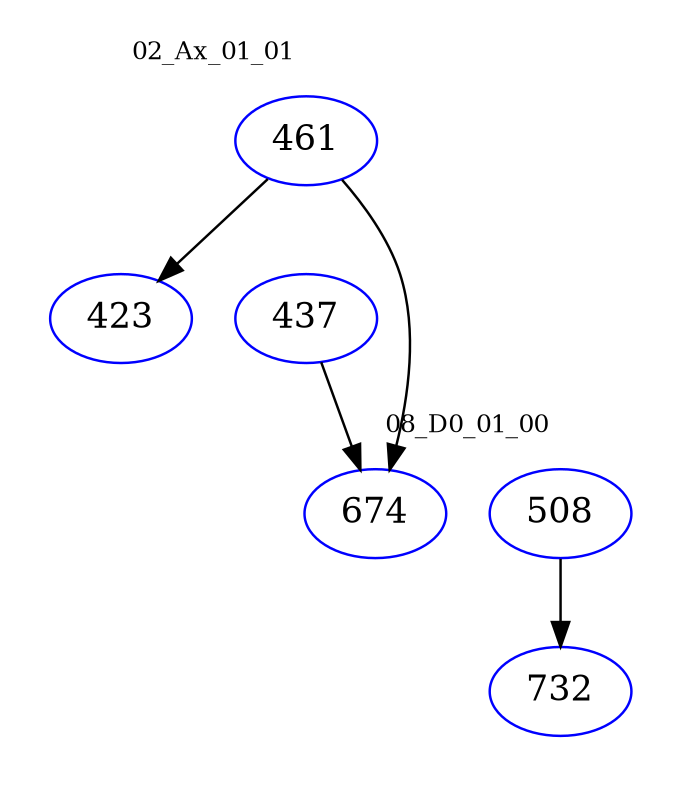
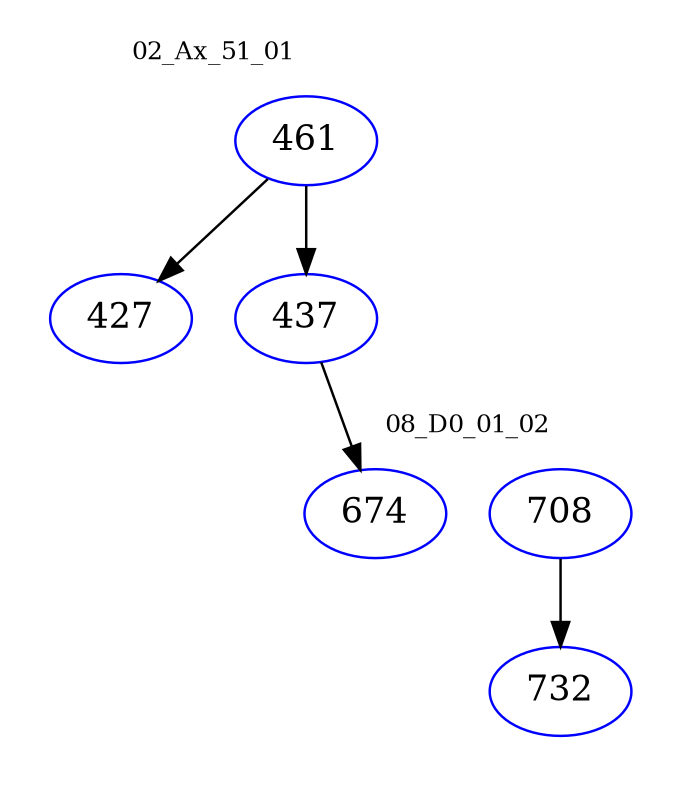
(214, 53) -> (214, 53)
(407, 304) -> (306, 218)
(121, 319) -> (121, 319)
(468, 426) -> (468, 426)
(561, 514) -> (561, 514)
